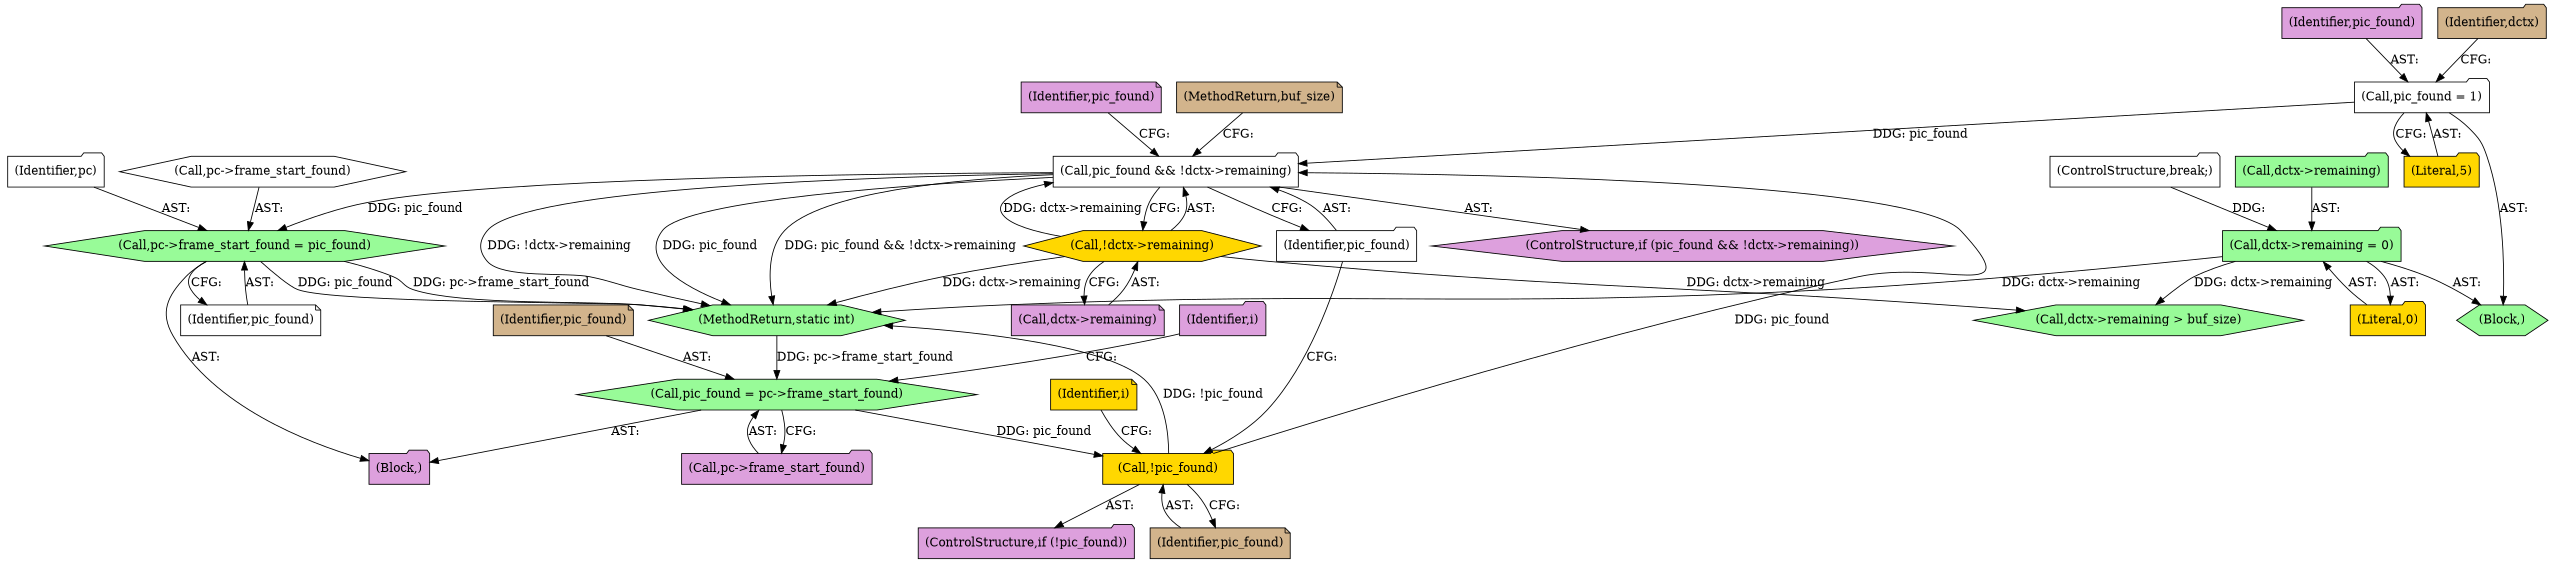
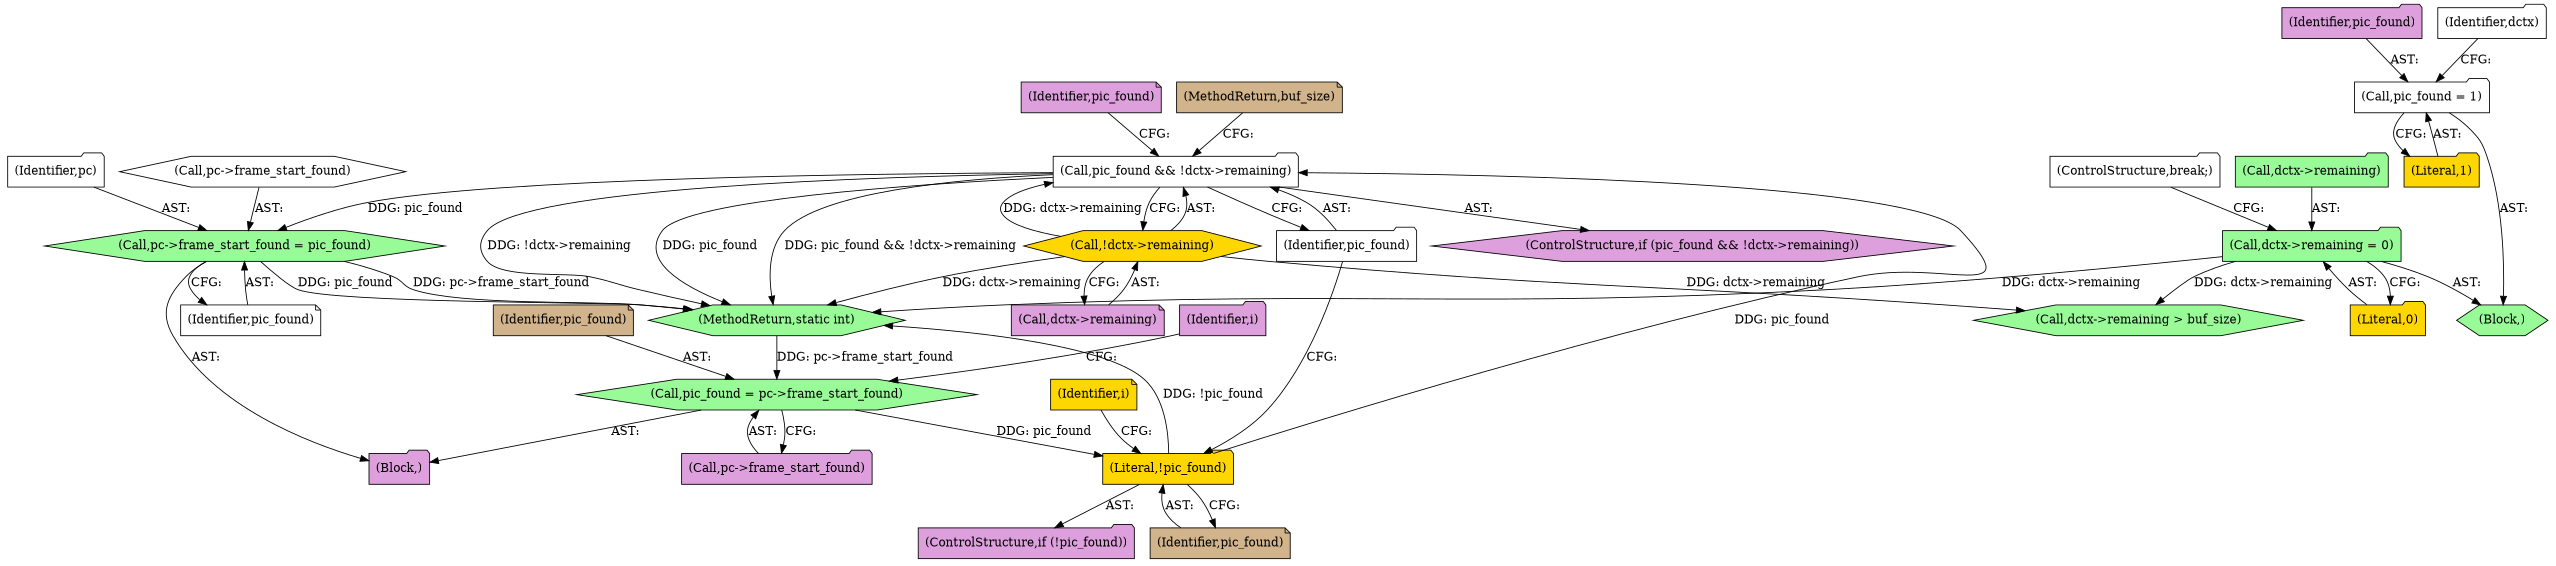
(2492, 23) -> (2492, 23)
(1831, 133) -> none
(2442, 172) -> (2442, 172)
(2251, 209) -> (2251, 209)
(2407, 283) -> (2407, 283)
(1168, 469) -> (1168, 469)
